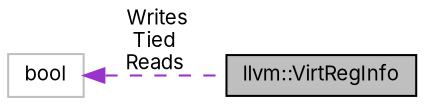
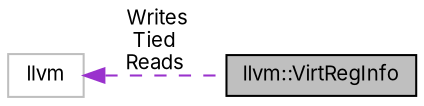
(46, 75) -> (46, 75)
